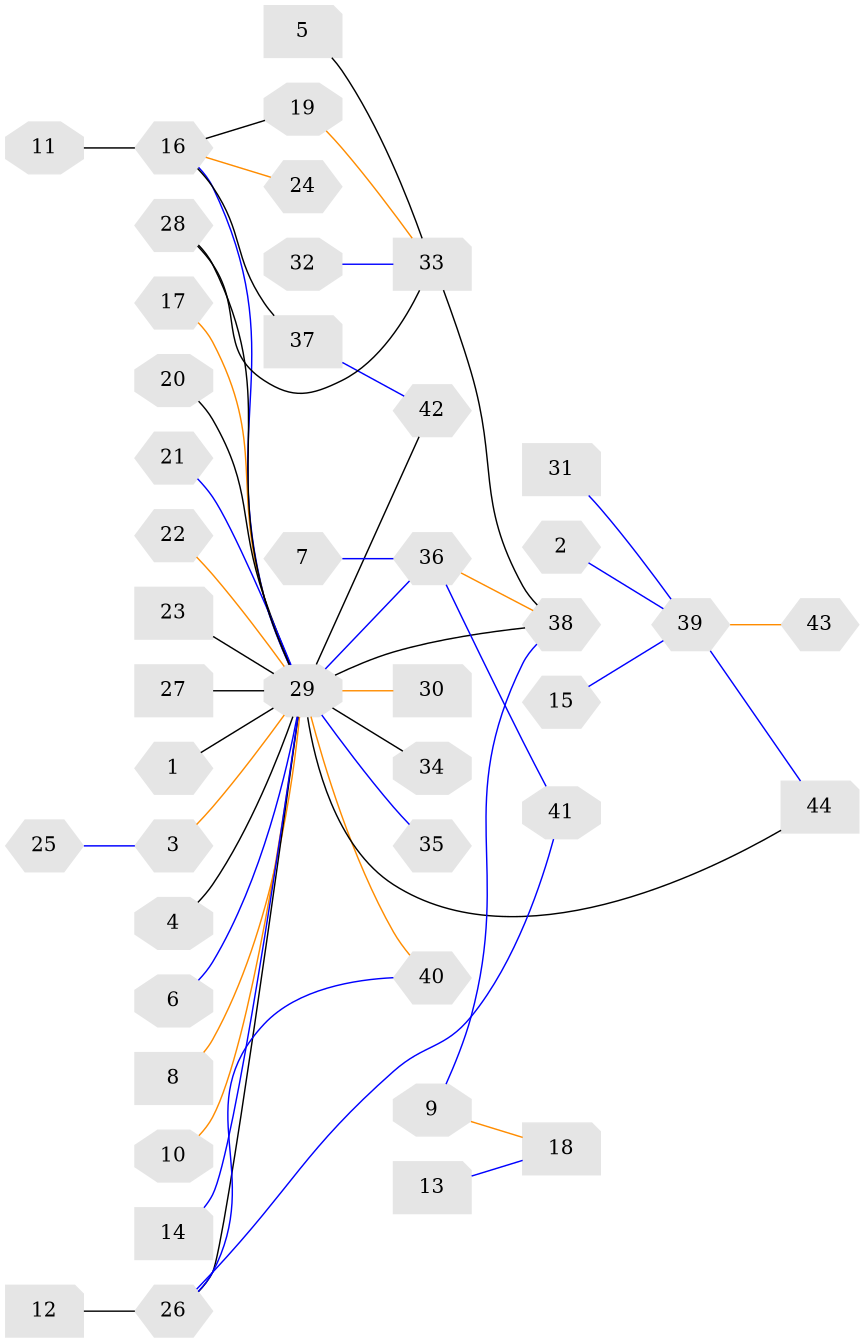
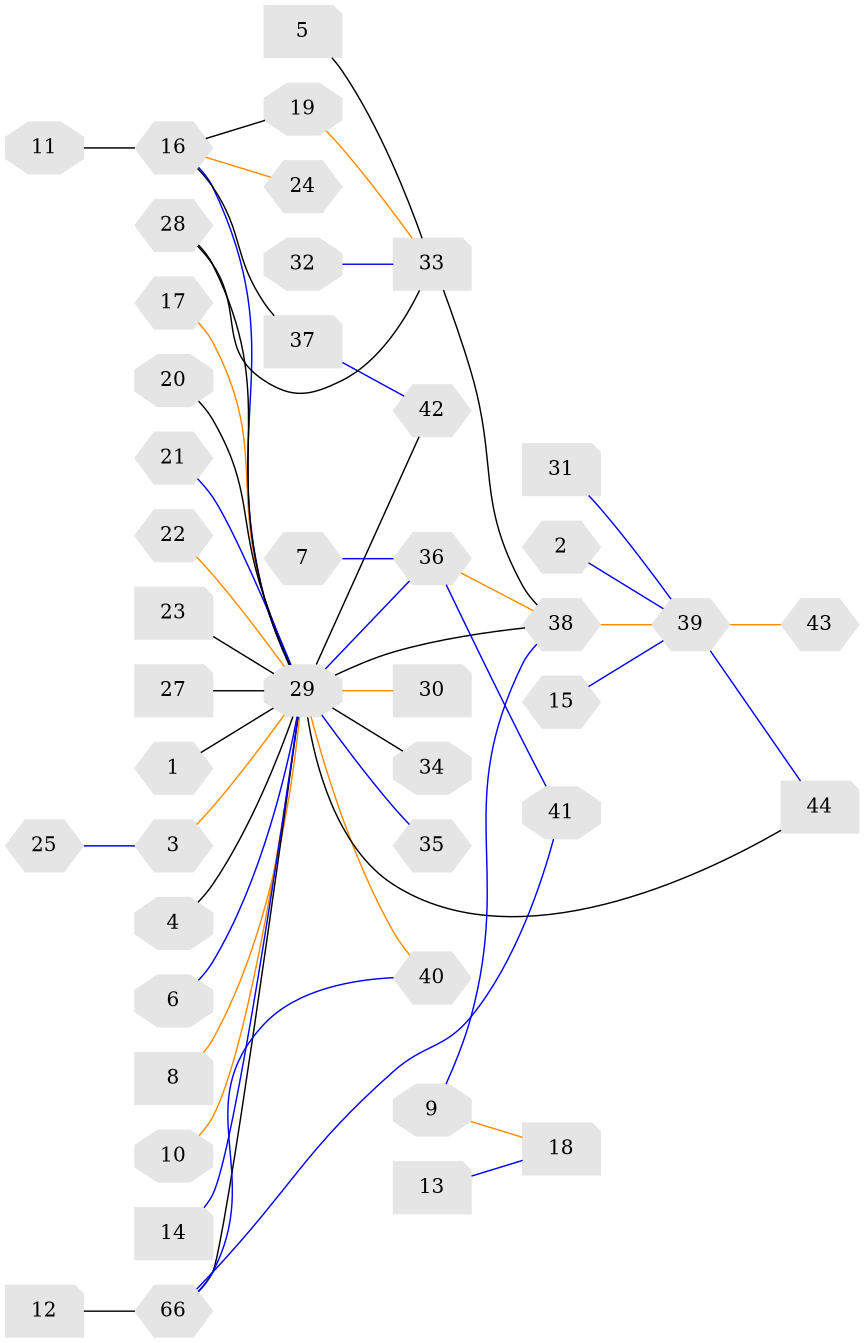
none -> (626, 625)
(174, 1311) -> (174, 1311)
